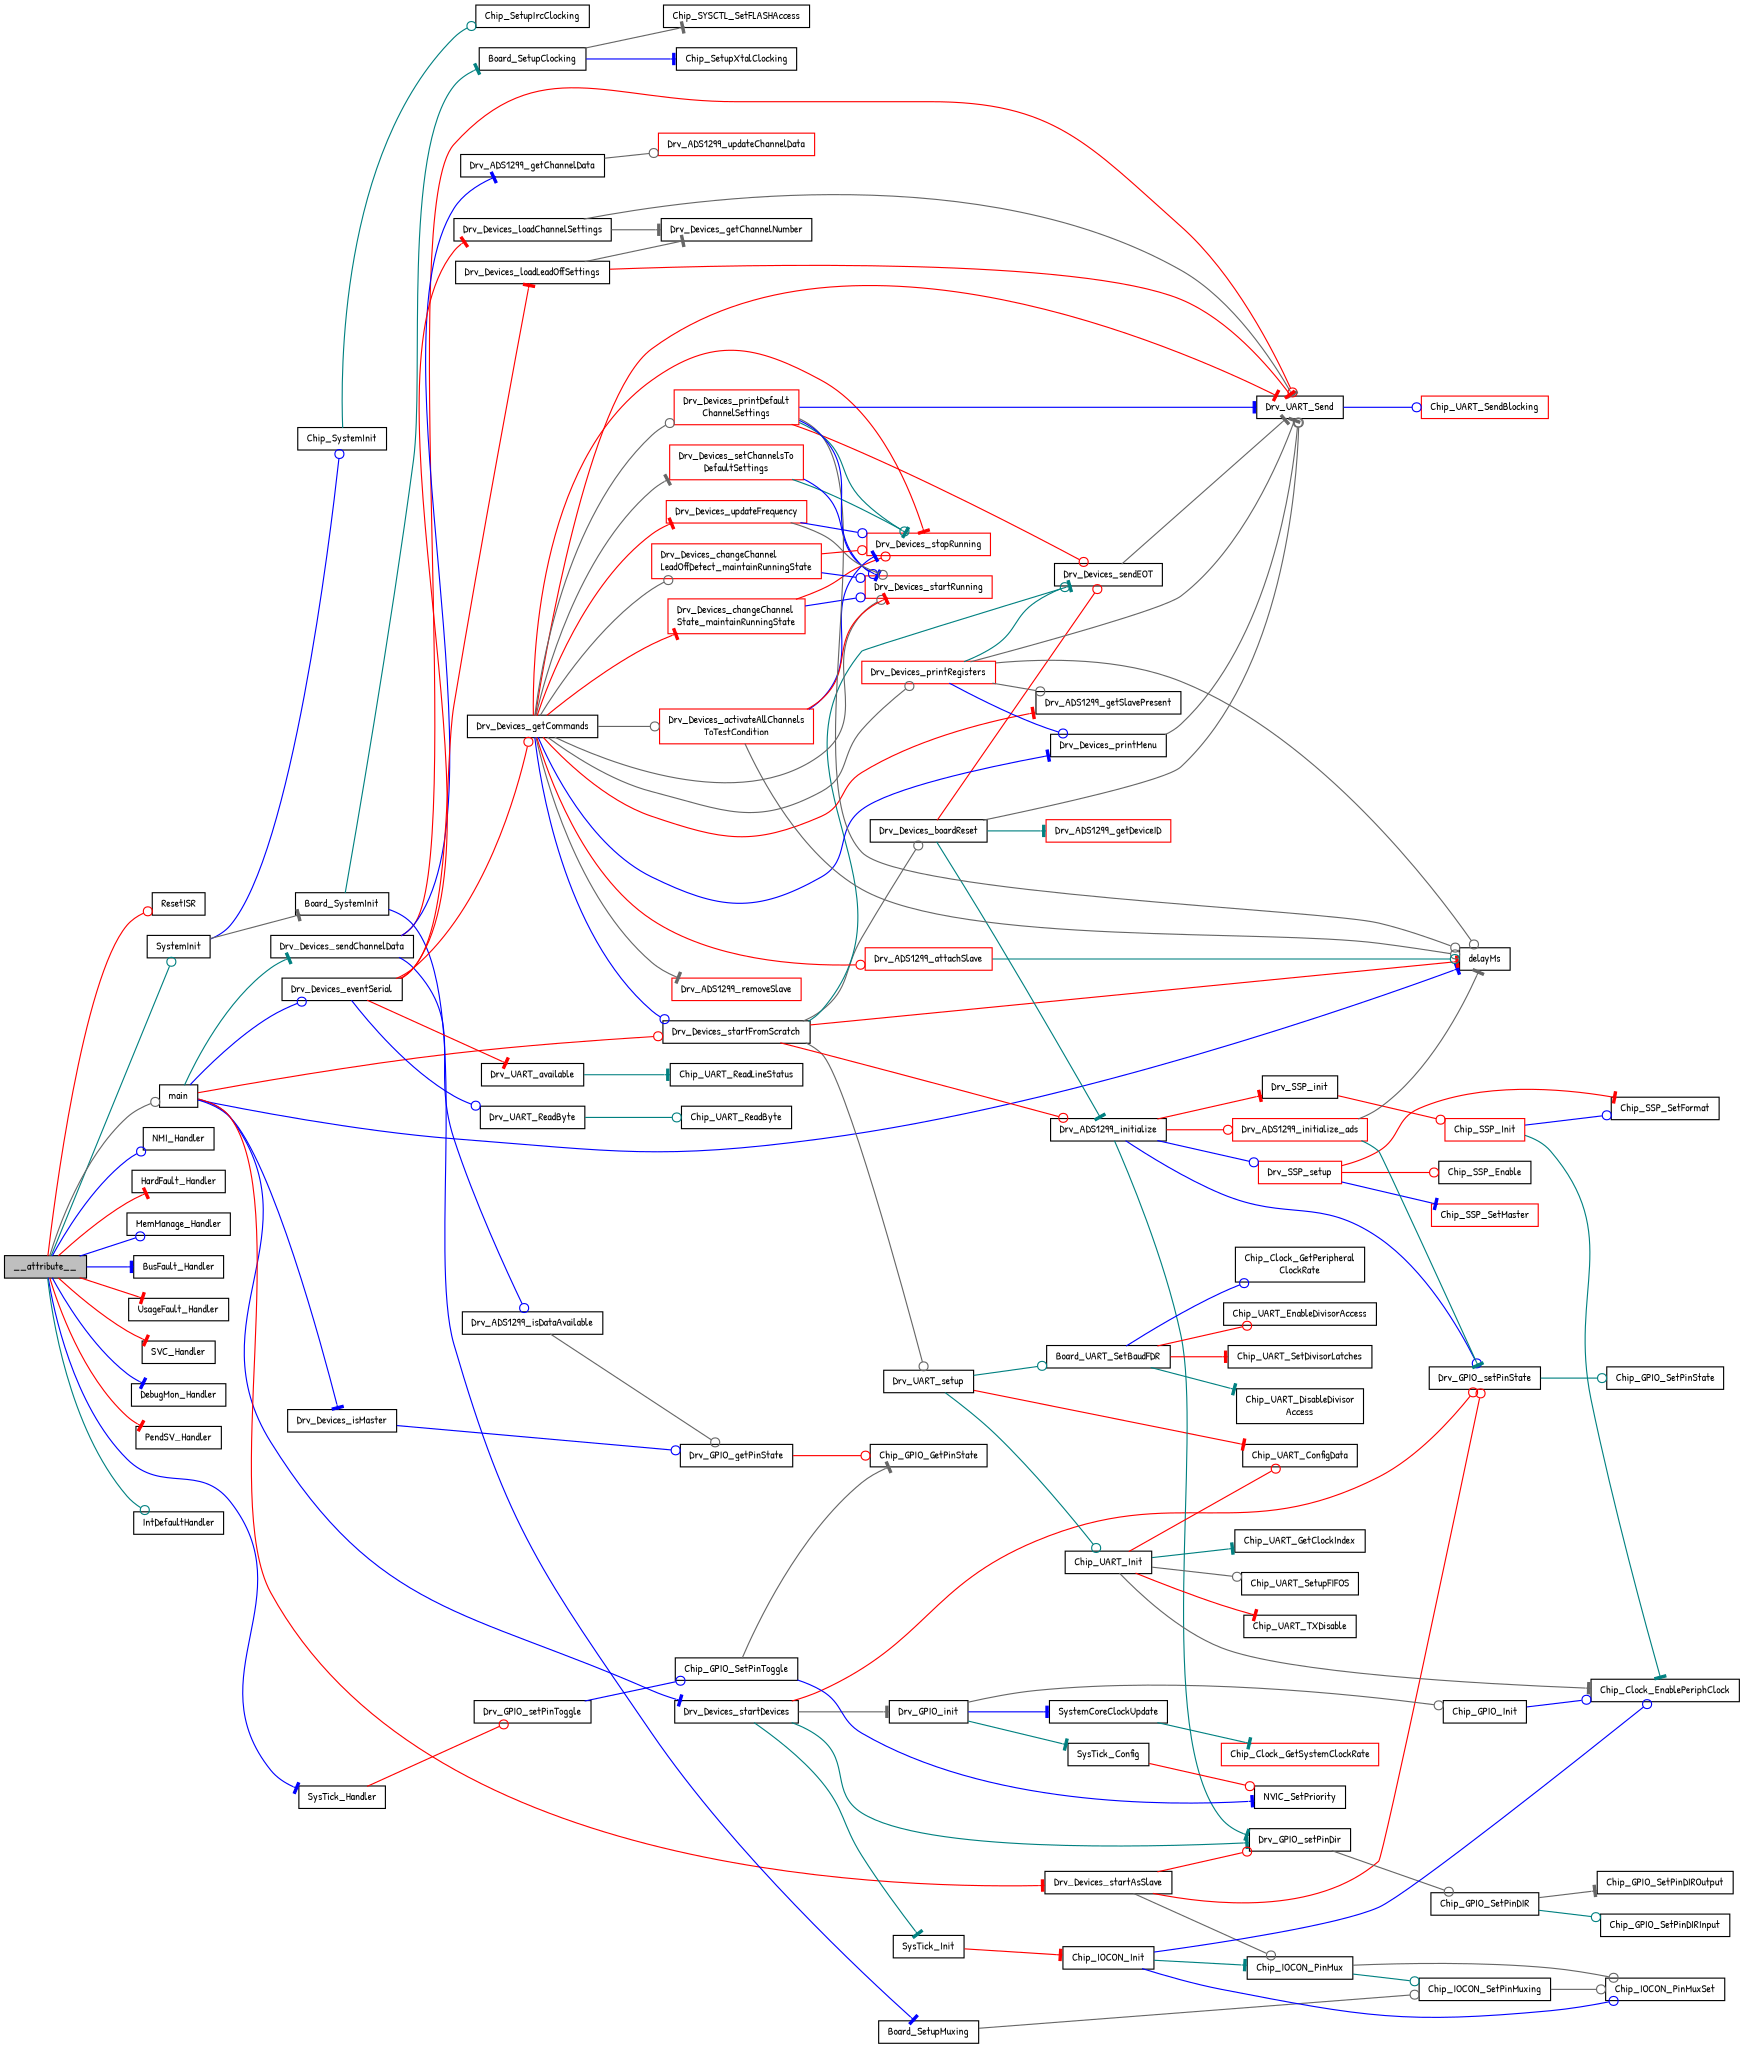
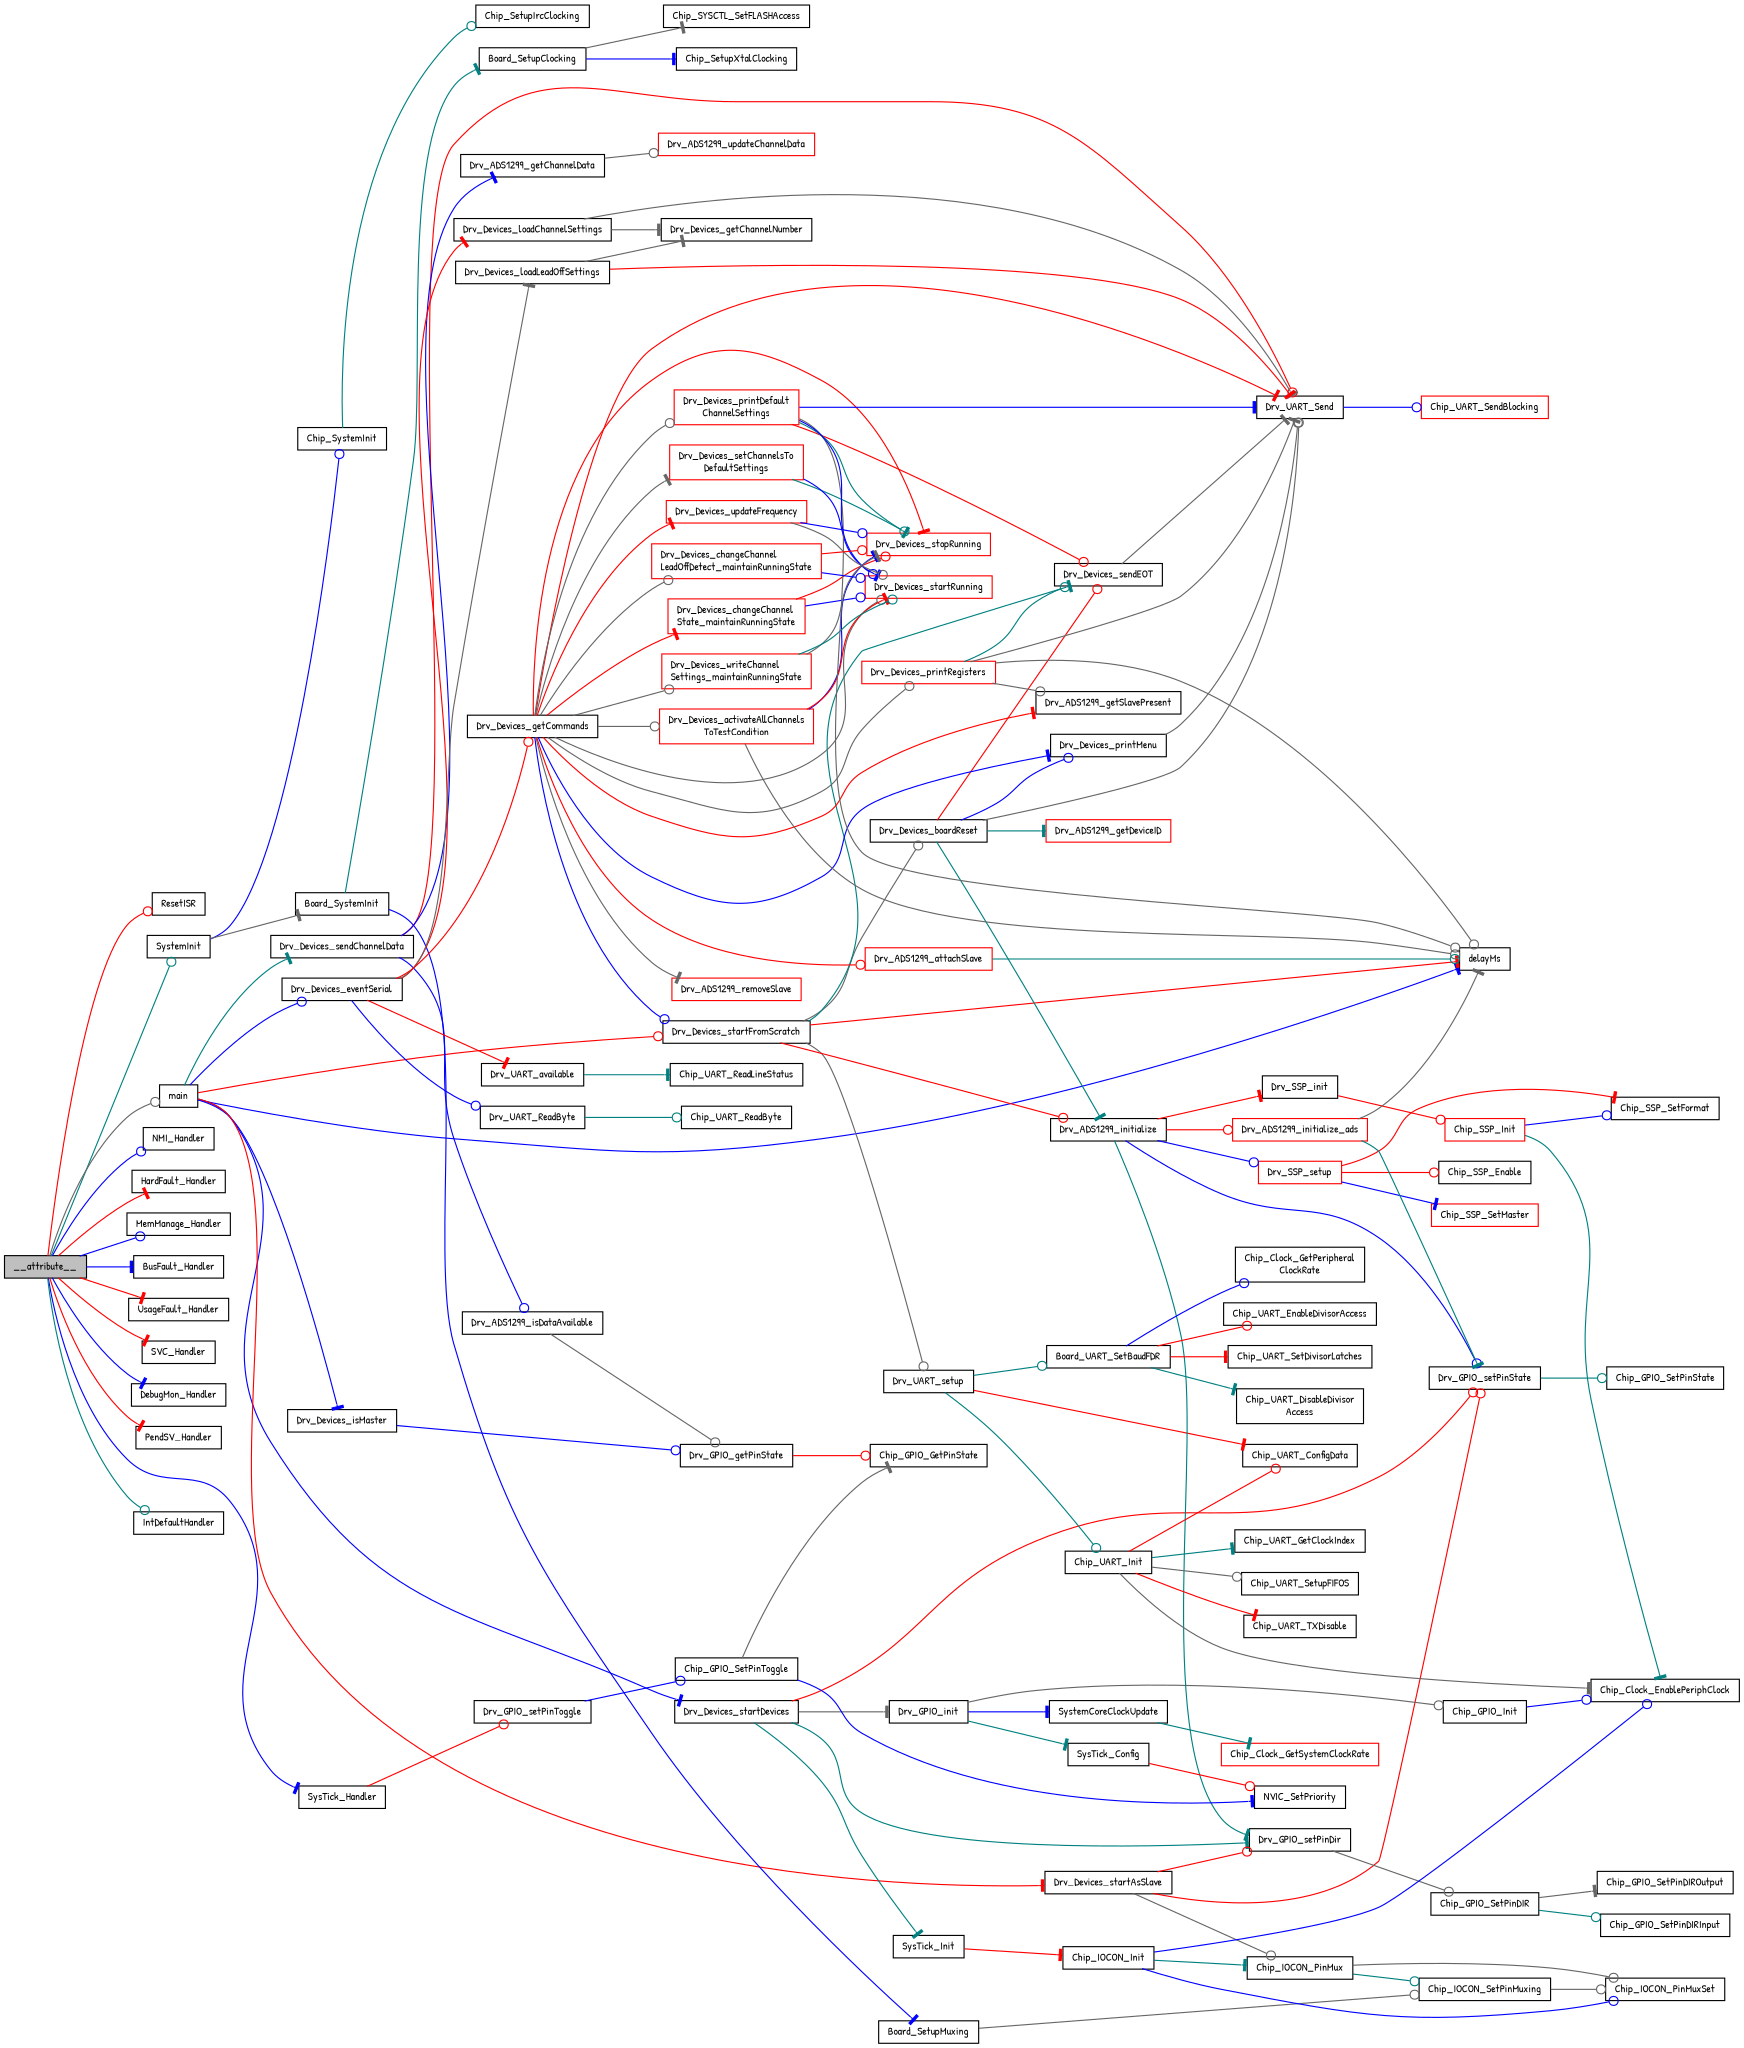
(465, 637) -> (465, 637)
none -> (737, 671)
(1003, 710) -> (1013, 791)
